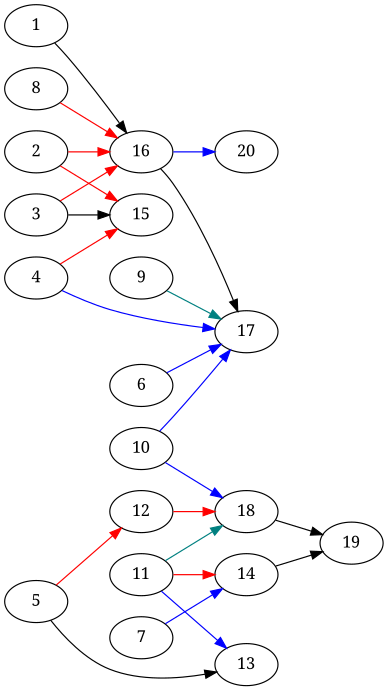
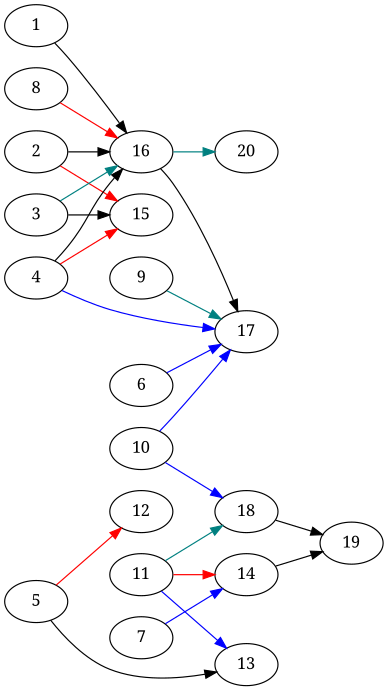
(83, 152) -> (83, 152)
(188, 152) -> (188, 152)
(81, 188) -> (81, 188)
none -> (84, 222)
(188, 512) -> none
